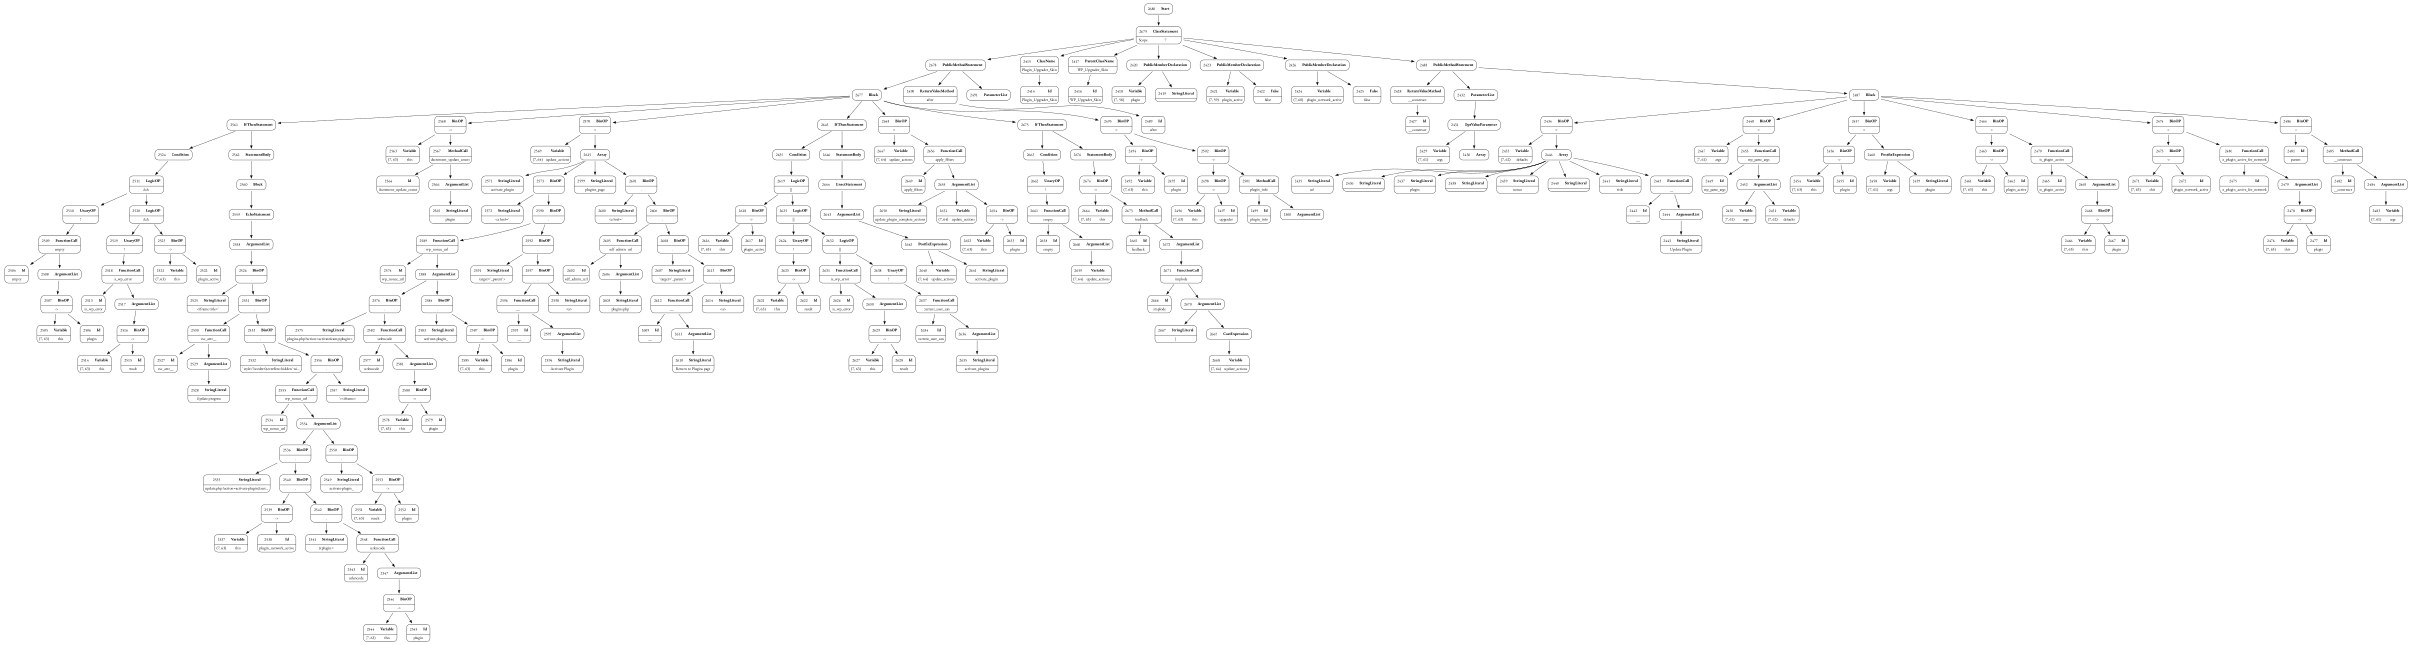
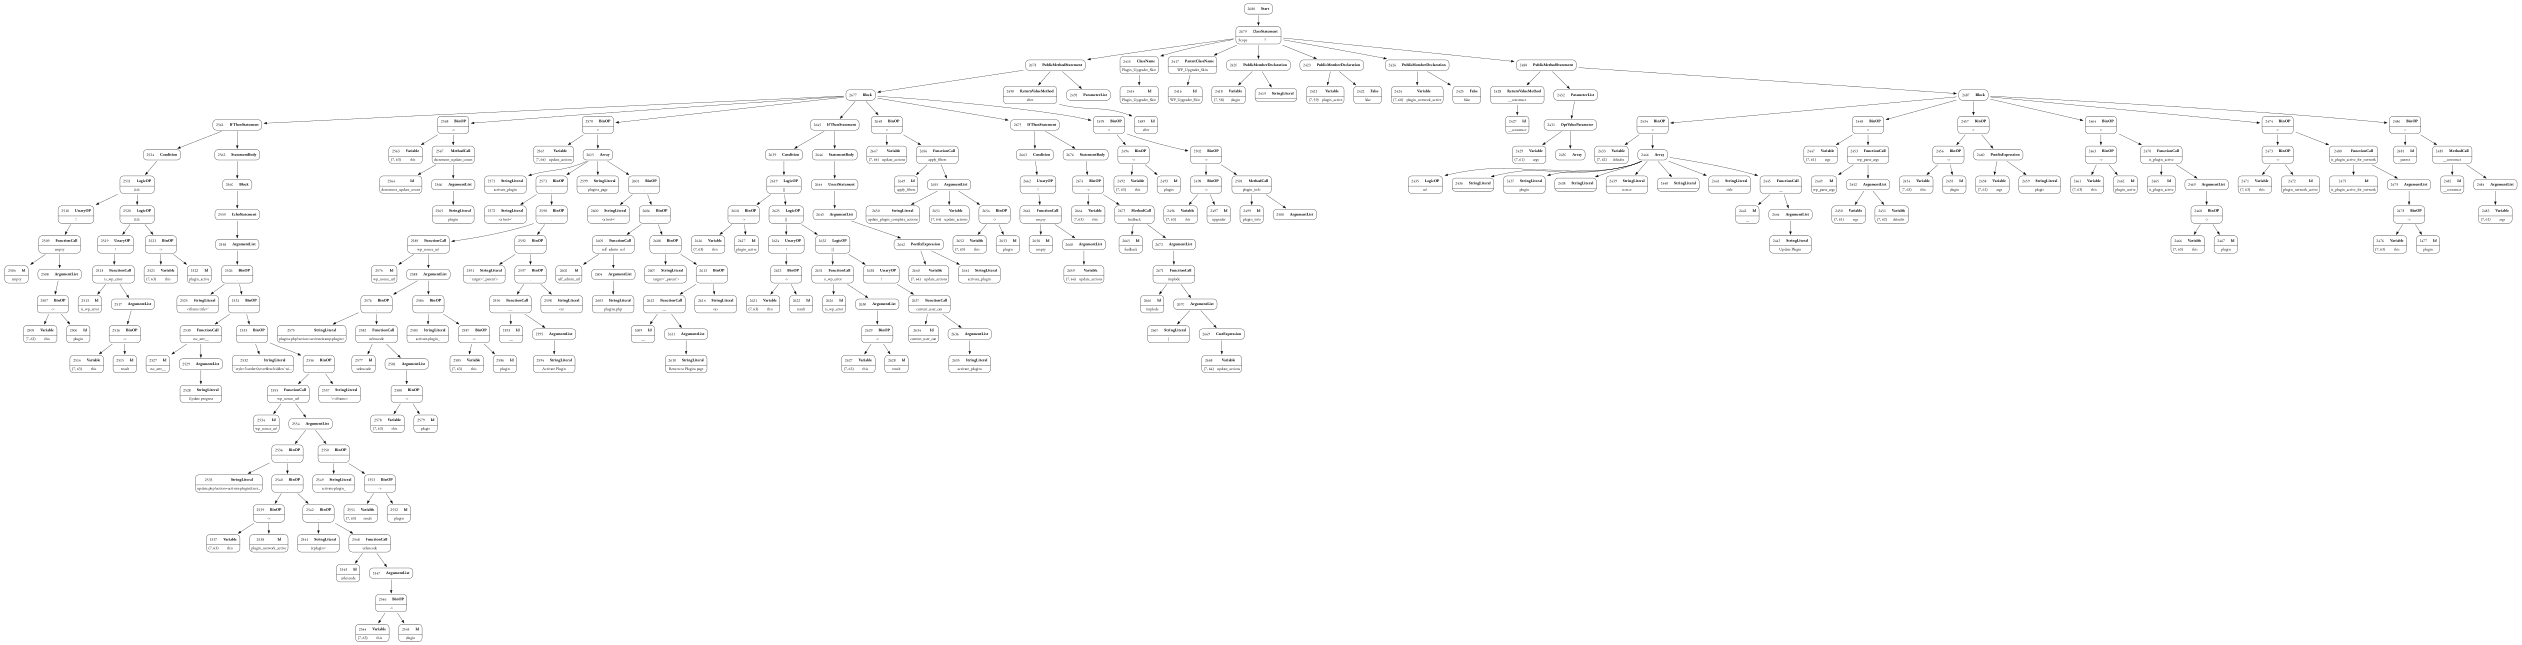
(1319, 181) -> (1432, 181)
